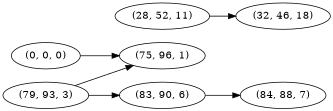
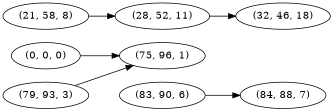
none -> (46, 16)
(100, 95) -> none
